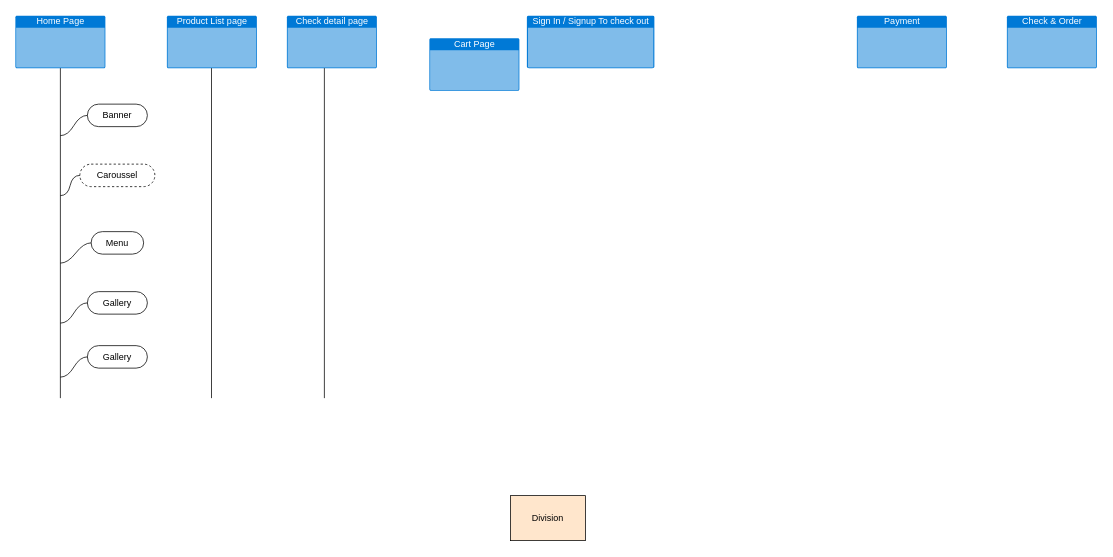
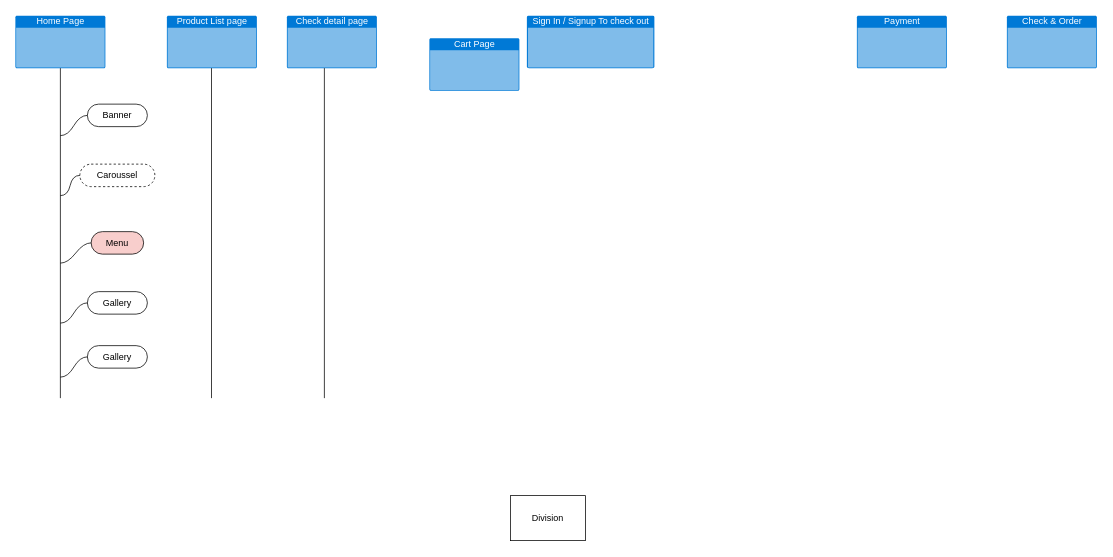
(117, 243) -> (117, 243)
(548, 518) -> (548, 518)
